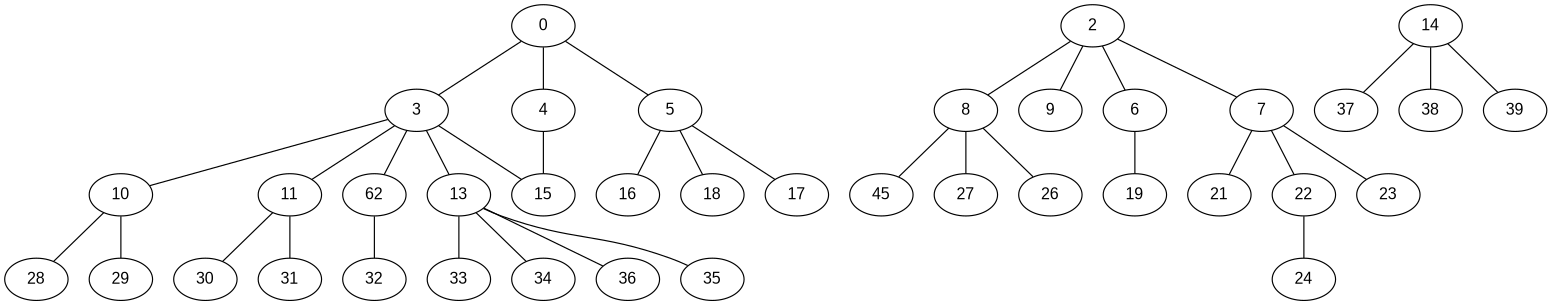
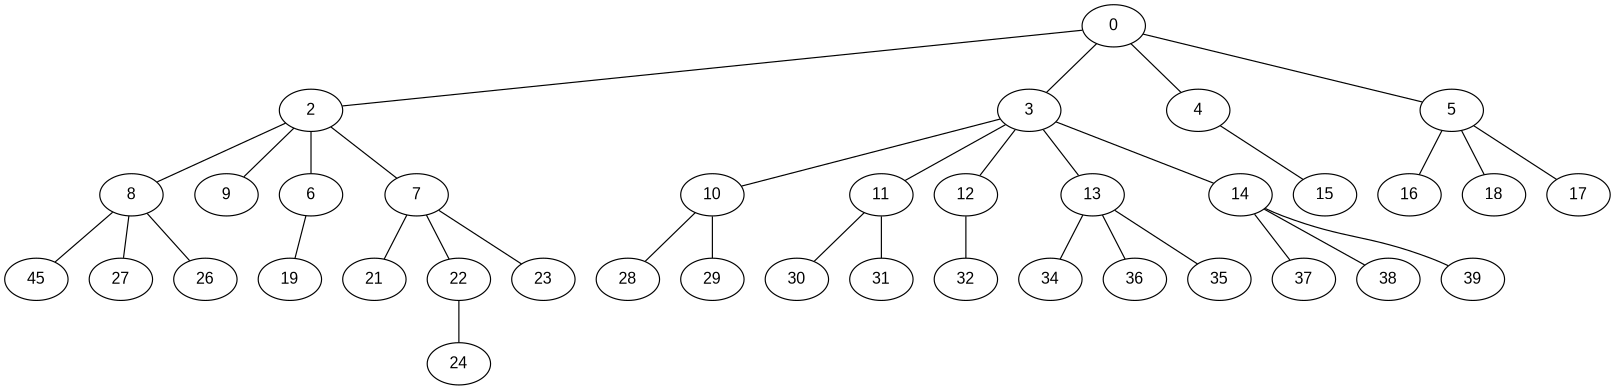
none -> (712, 68)
(480, 153) -> (1135, 153)
(374, 195) -> (966, 195)
(459, 279) -> none
